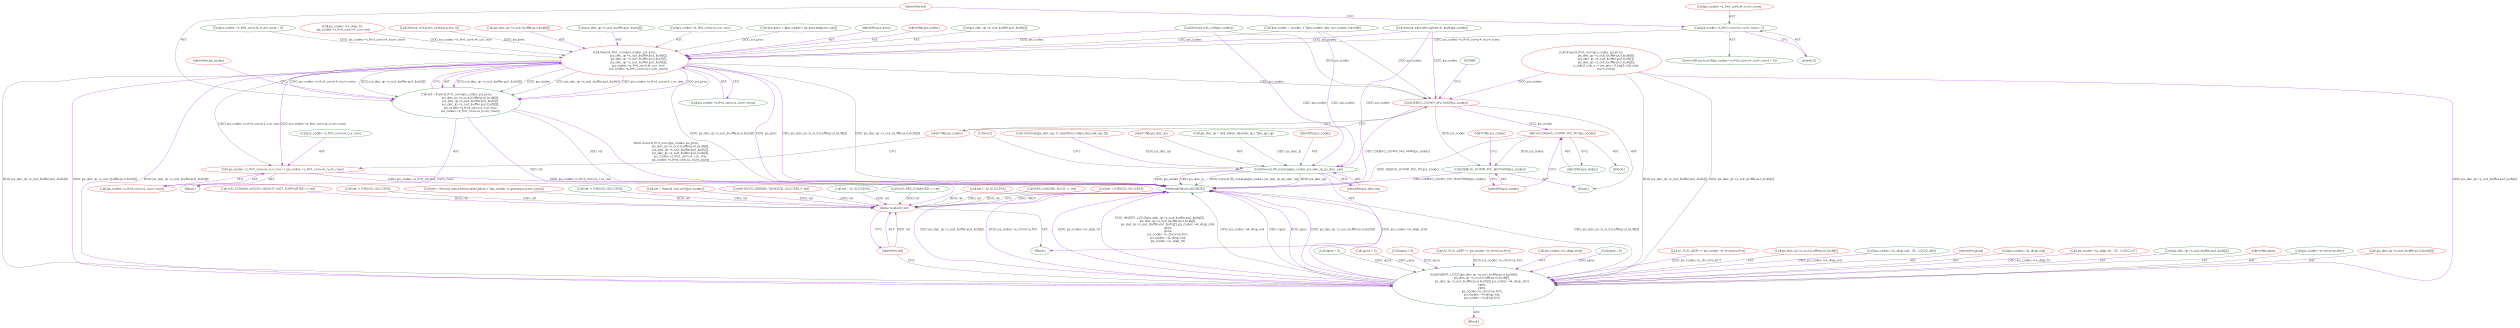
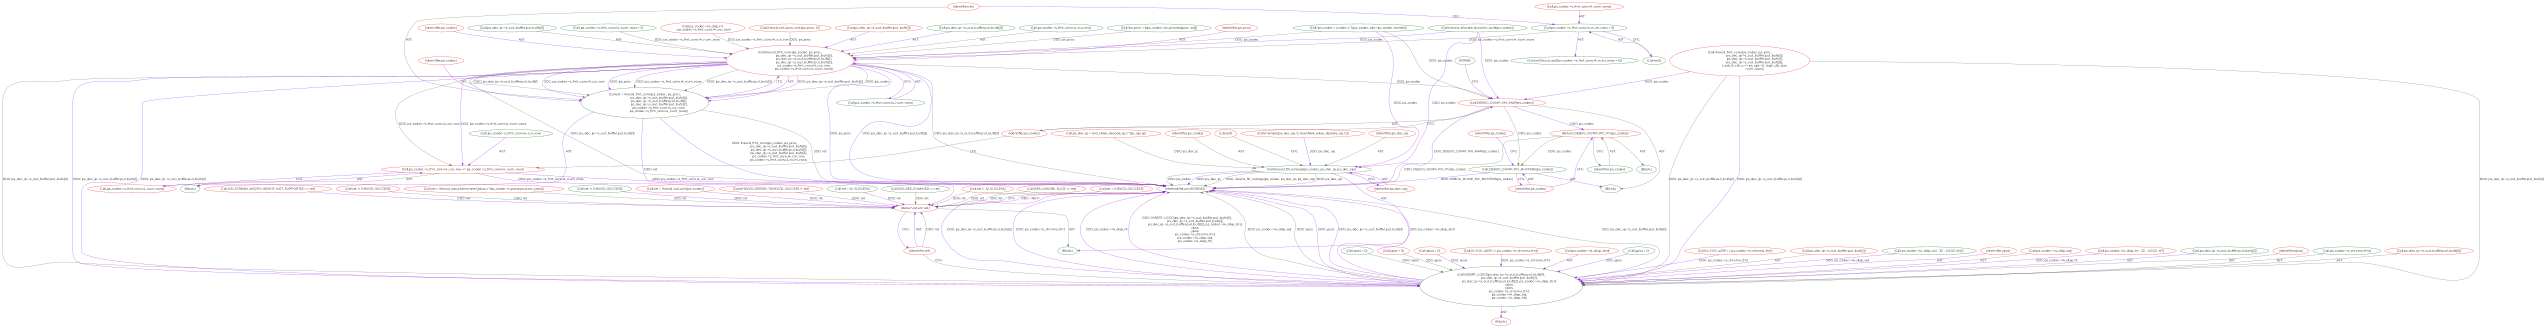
(876, 28) -> (1237, 28)
(1209, 28) -> none
(1234, 134) -> (1106, 134)
